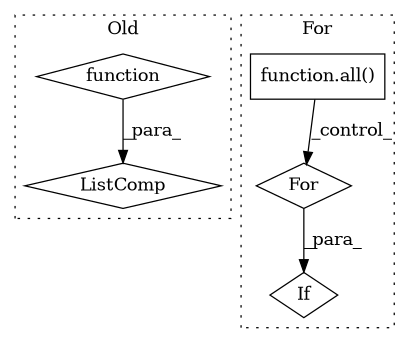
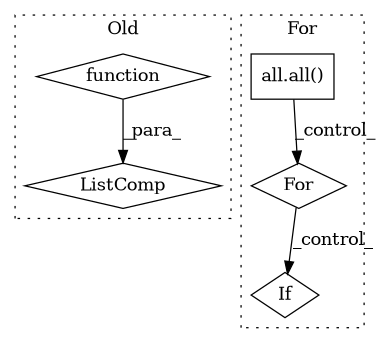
(318, 77) -> (293, 77)
(333, 240) -> (333, 240)
